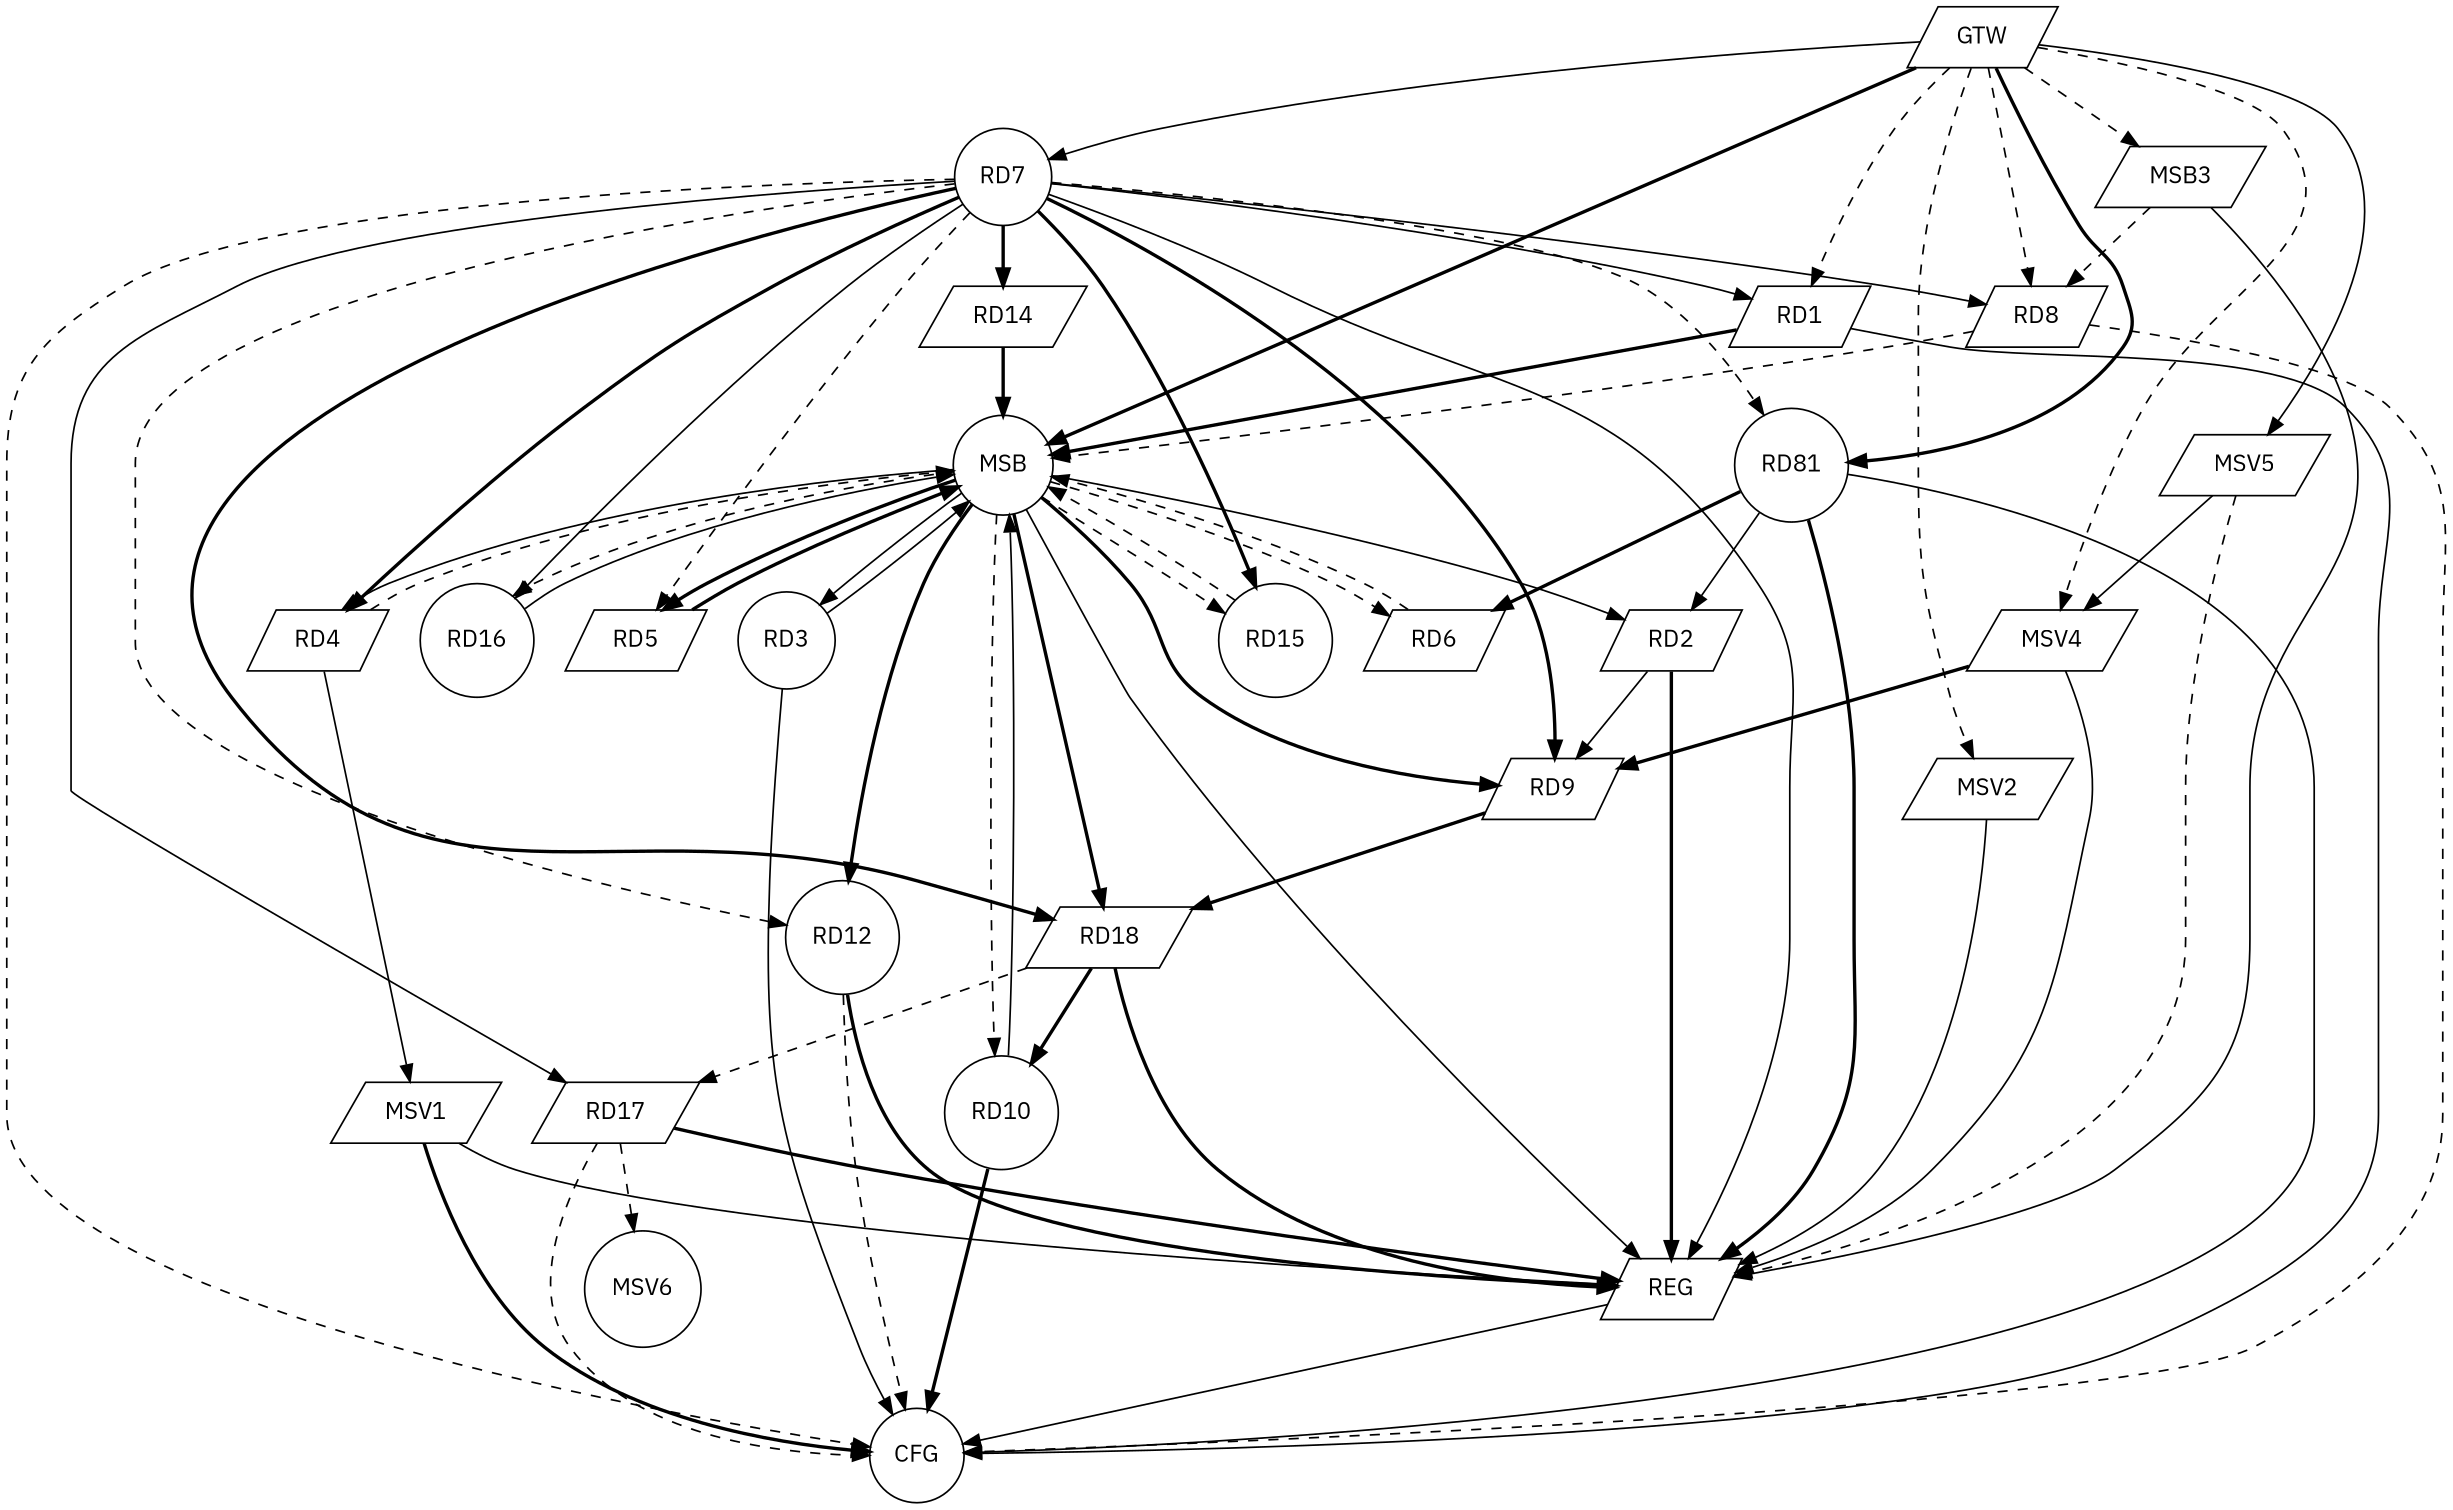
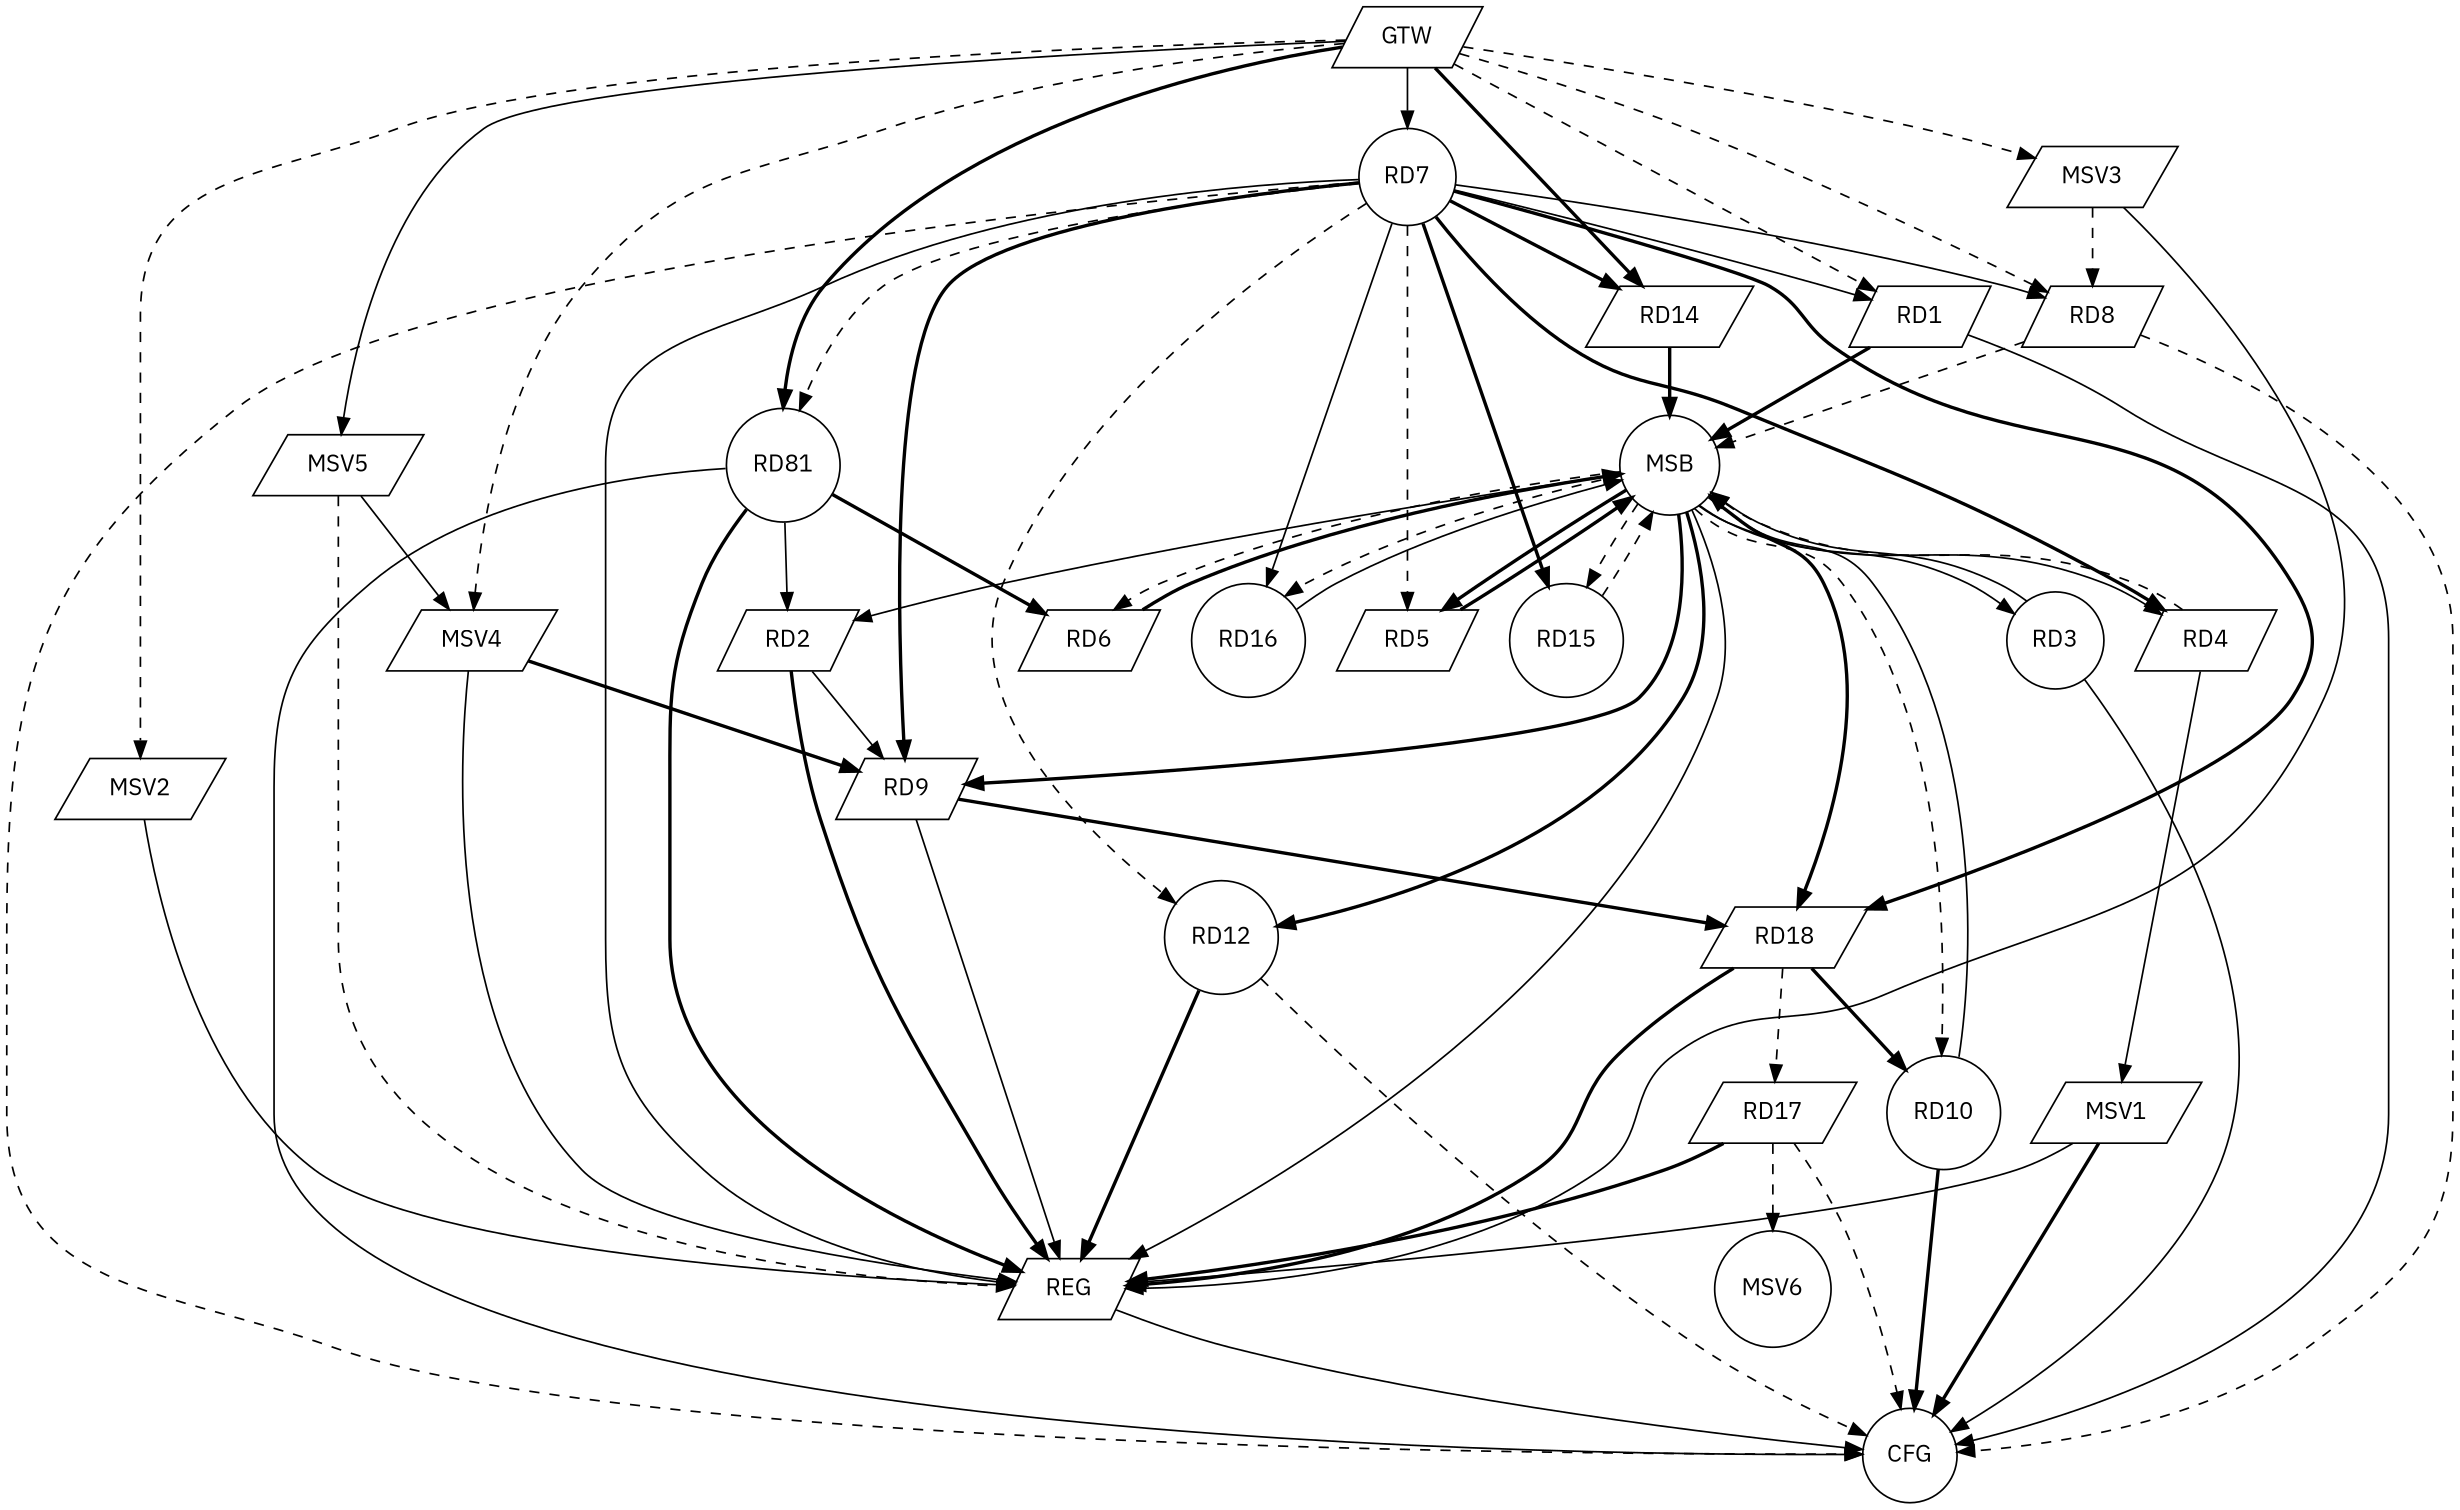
(2181, 177) -> (2093, 177)
(1469, 262) -> (1532, 170)
(79, 412) -> none
(1251, 537) -> (1367, 525)
none -> (985, 1031)
